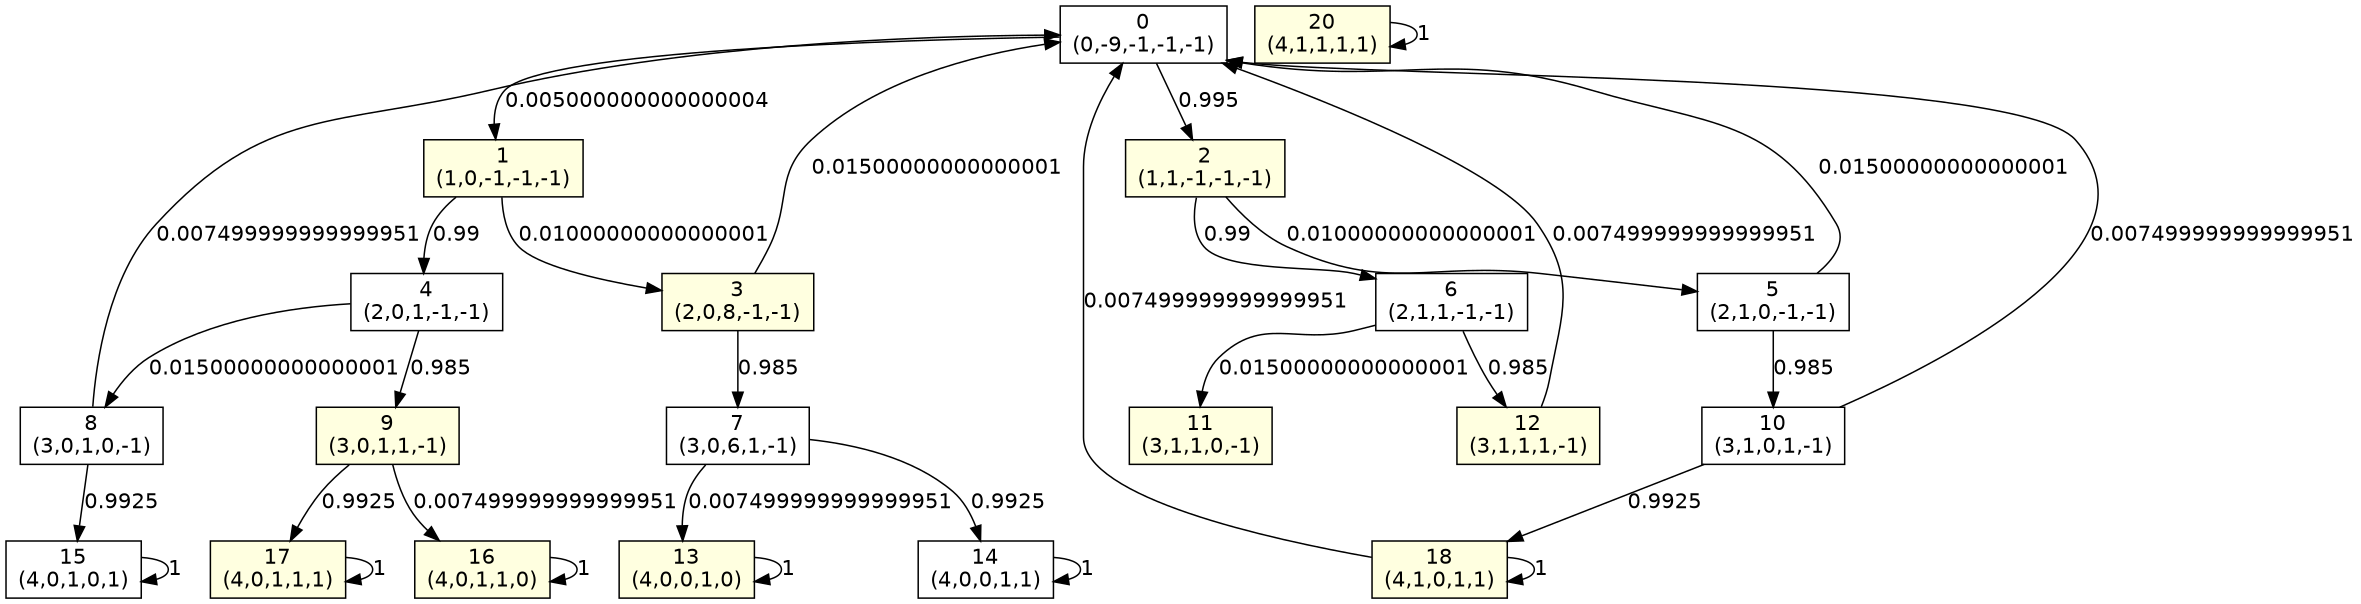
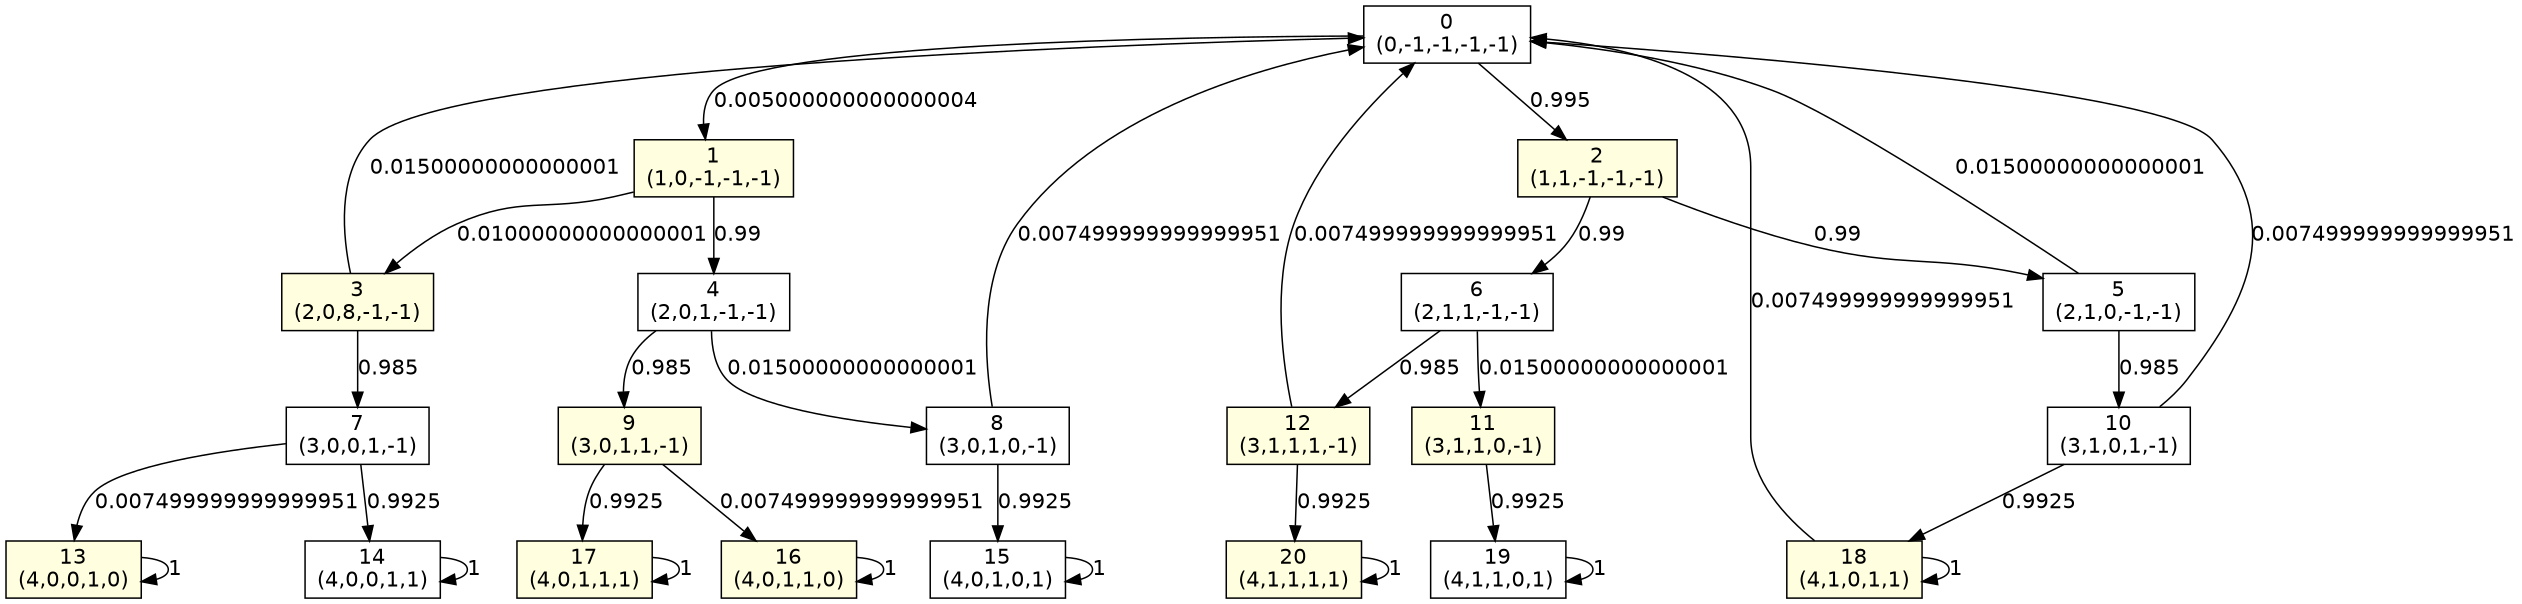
(1144, 35) -> (1447, 35)
(1412, 235) -> (1838, 235)
(738, 436) -> (358, 436)
none -> (1296, 495)
none -> (1498, 570)
